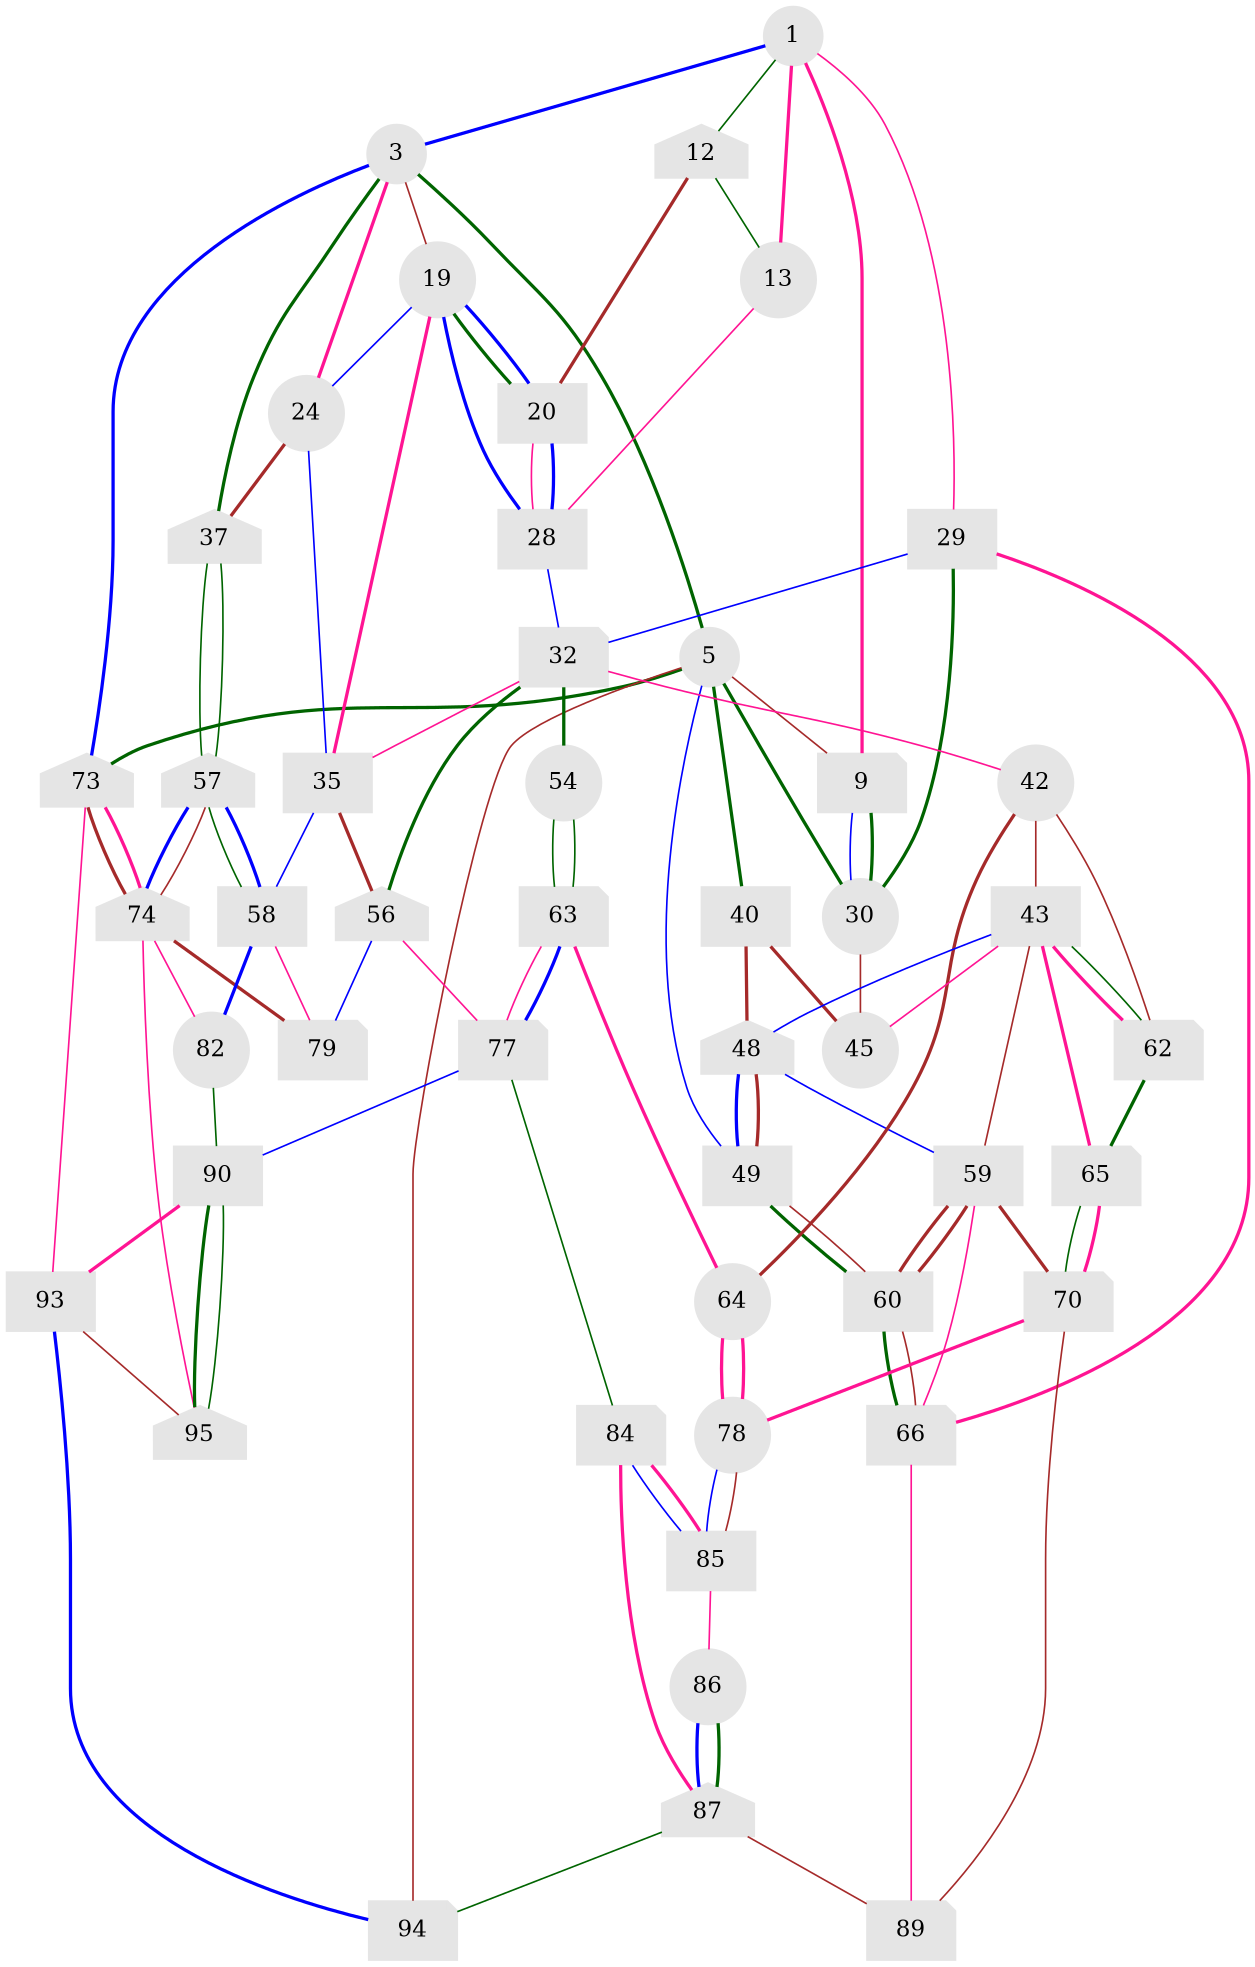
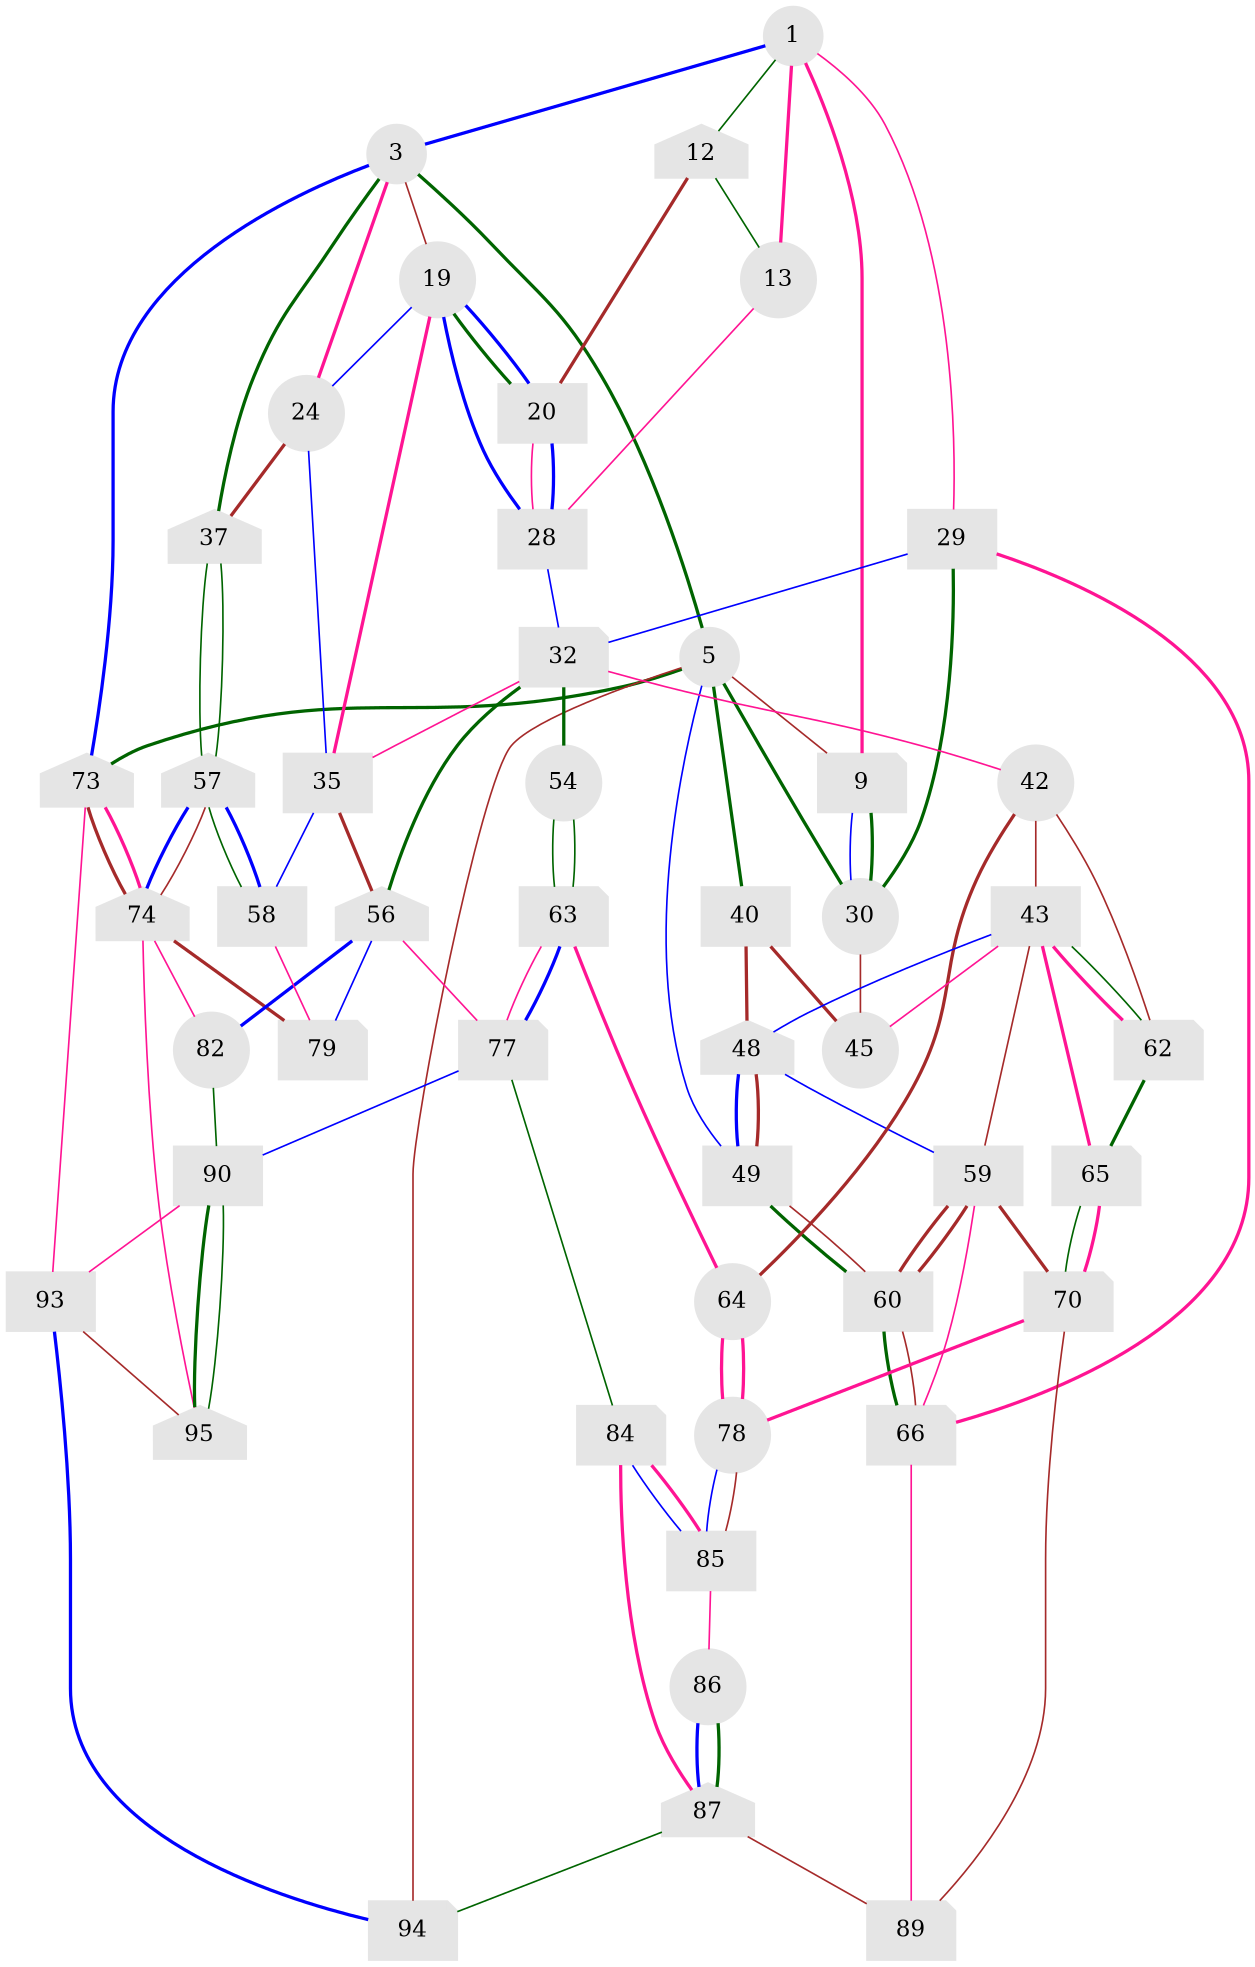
(240, 976) -> (302, 979)
(134, 1239) -> (134, 1239)
